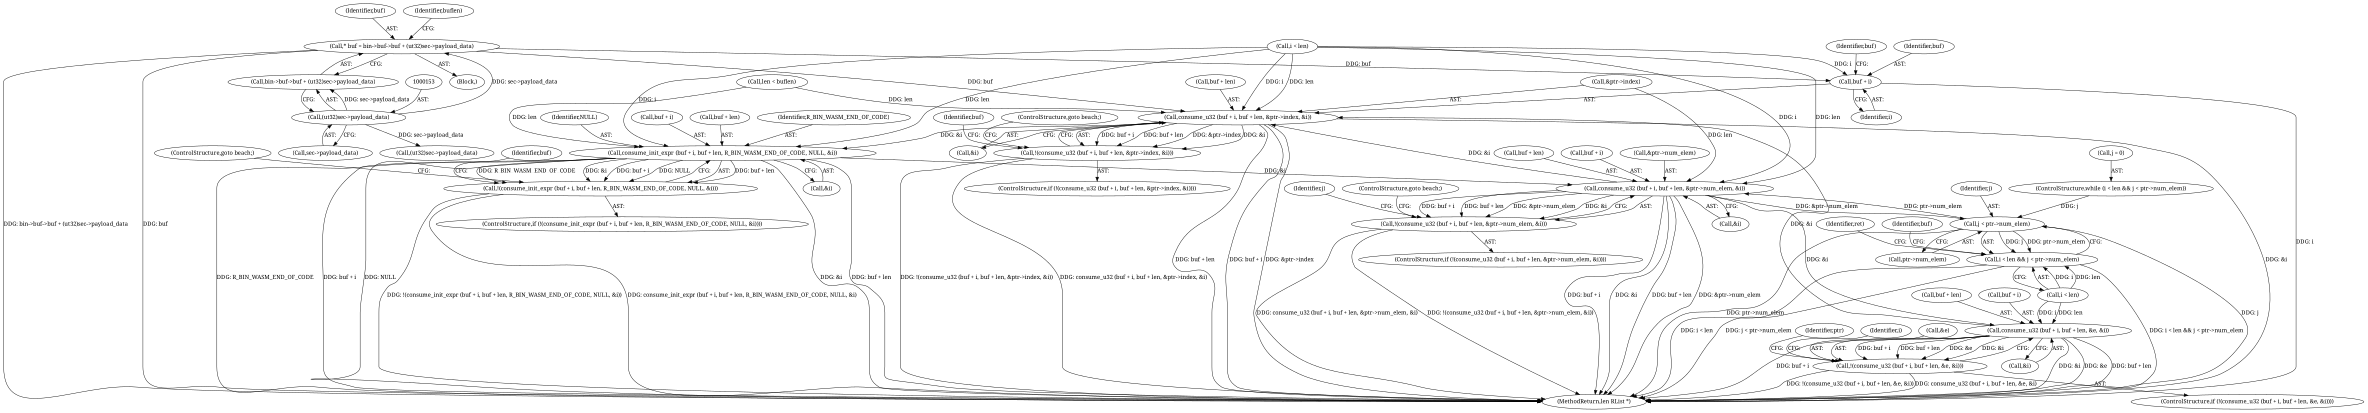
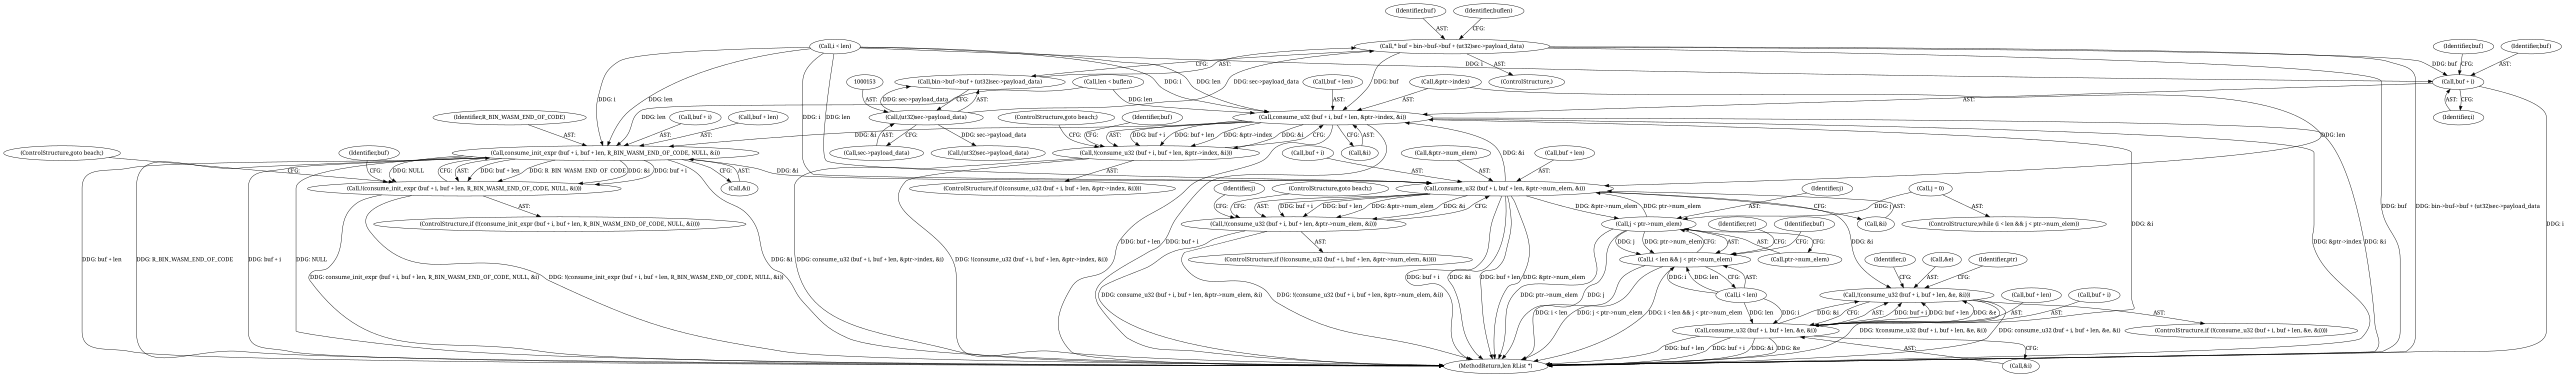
(467, 82) -> (1527, 82)
(575, 118) -> none
(2055, 206) -> (1801, 216)
(1824, 286) -> (1843, 221)
